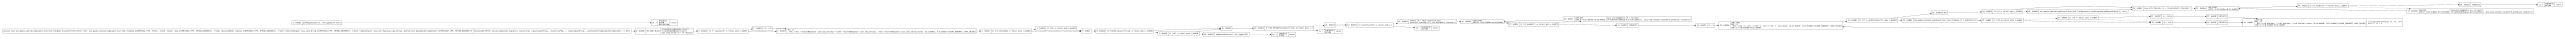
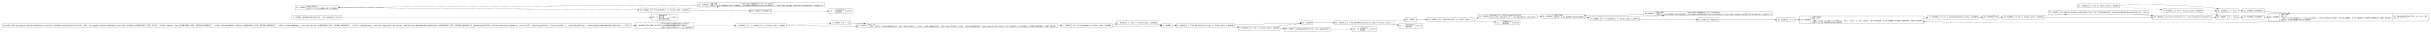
(2193, 8) -> (2213, 17)
(1939, 20) -> none
